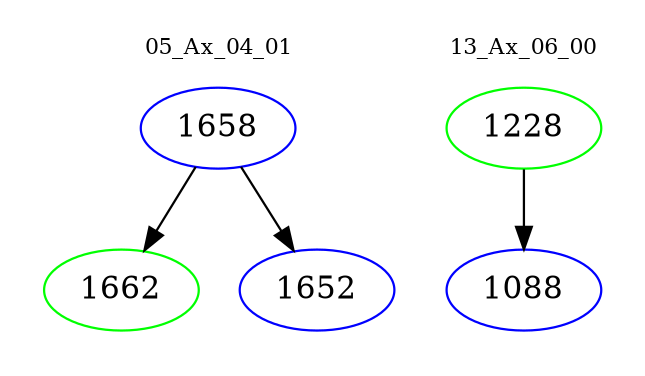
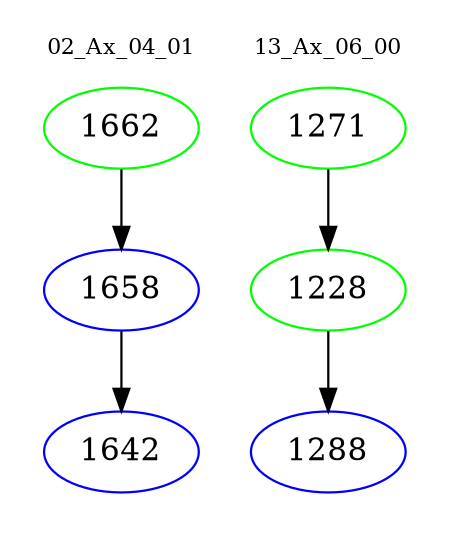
(219, 48) -> (121, 48)
none -> (328, 128)
(176, 199) -> (121, 198)
(317, 290) -> (121, 452)
(524, 290) -> (328, 452)
